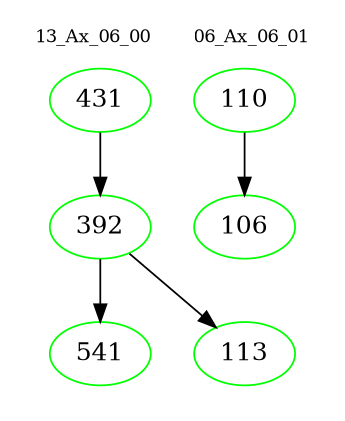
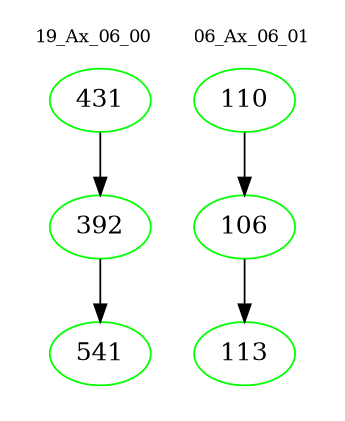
(93, 38) -> (93, 38)
(153, 274) -> (245, 282)
